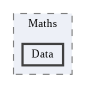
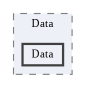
(43, 24) -> (43, 24)
